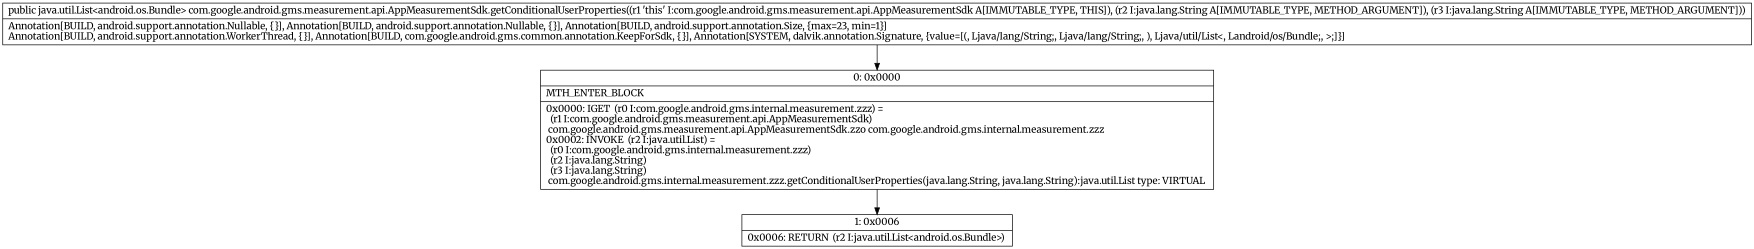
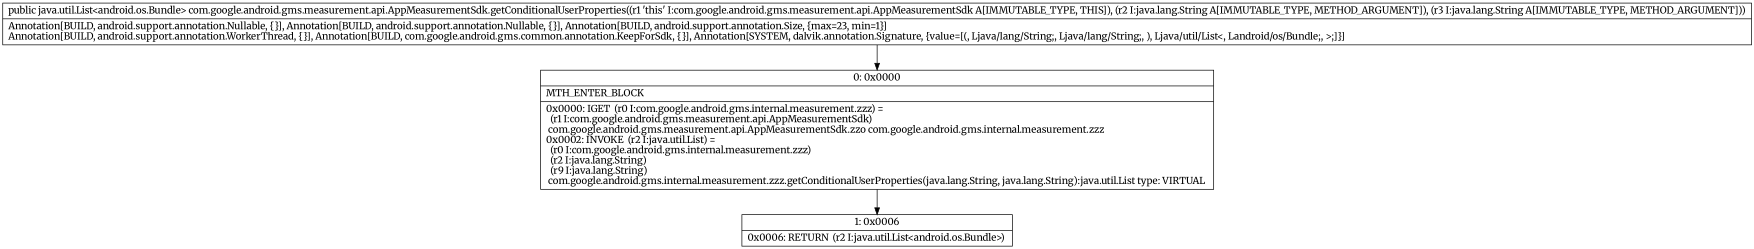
(597, 171) -> (597, 171)
